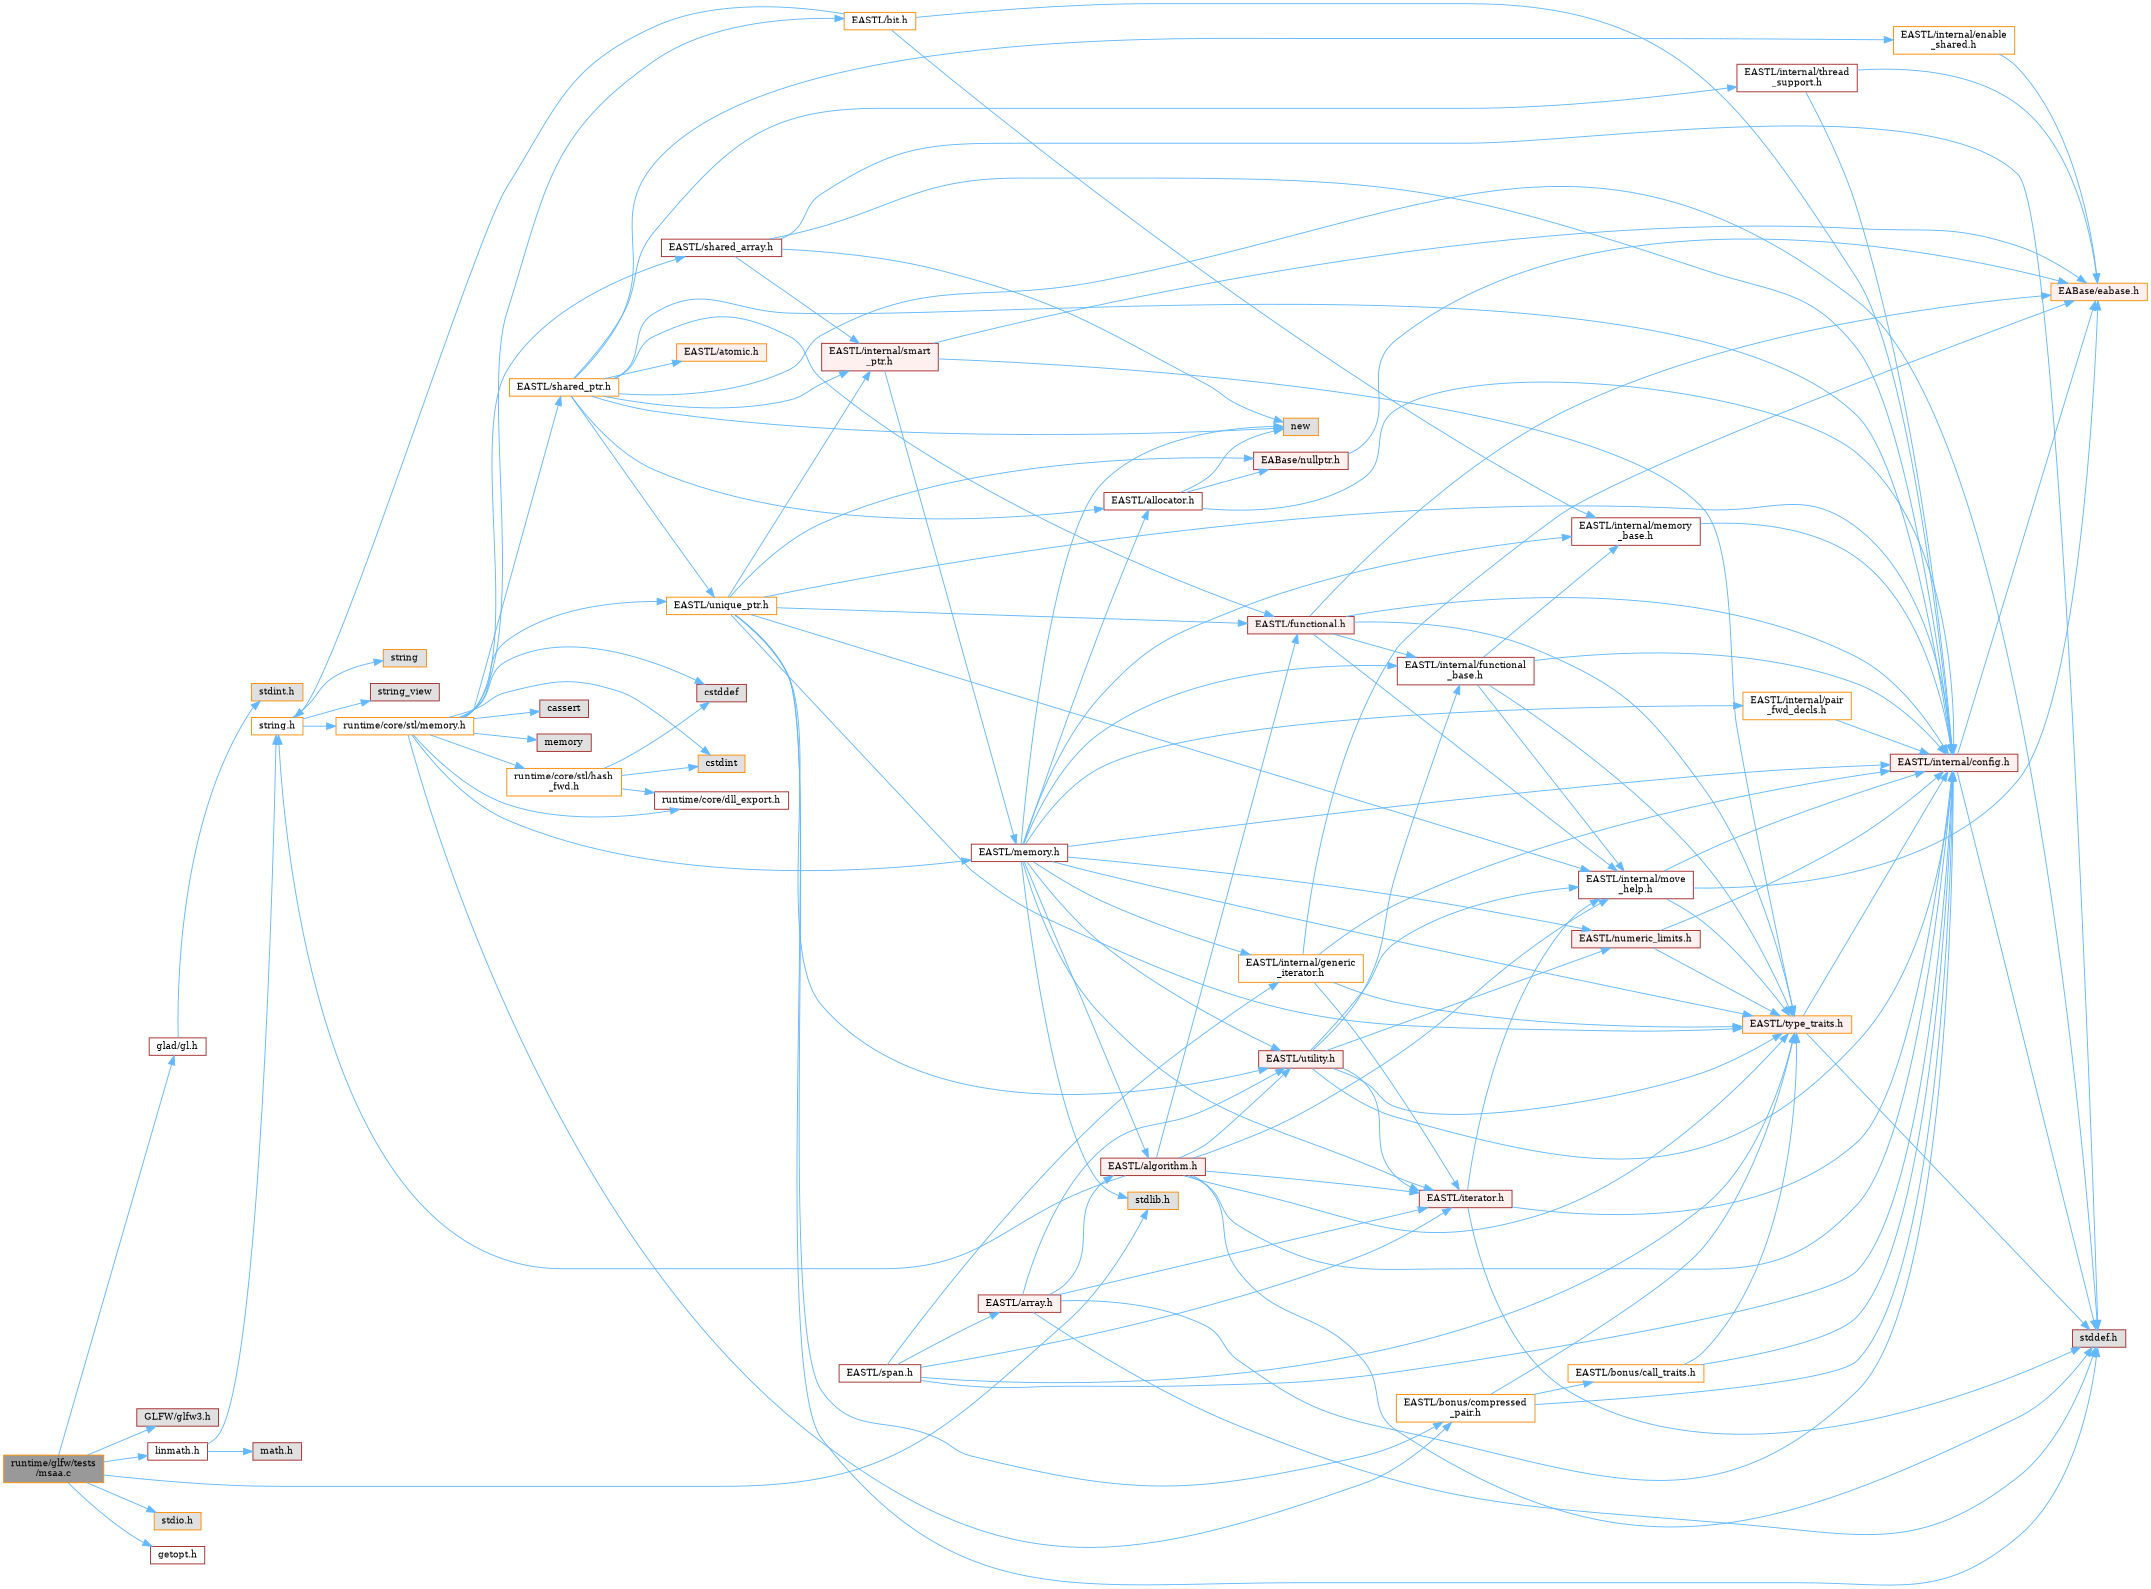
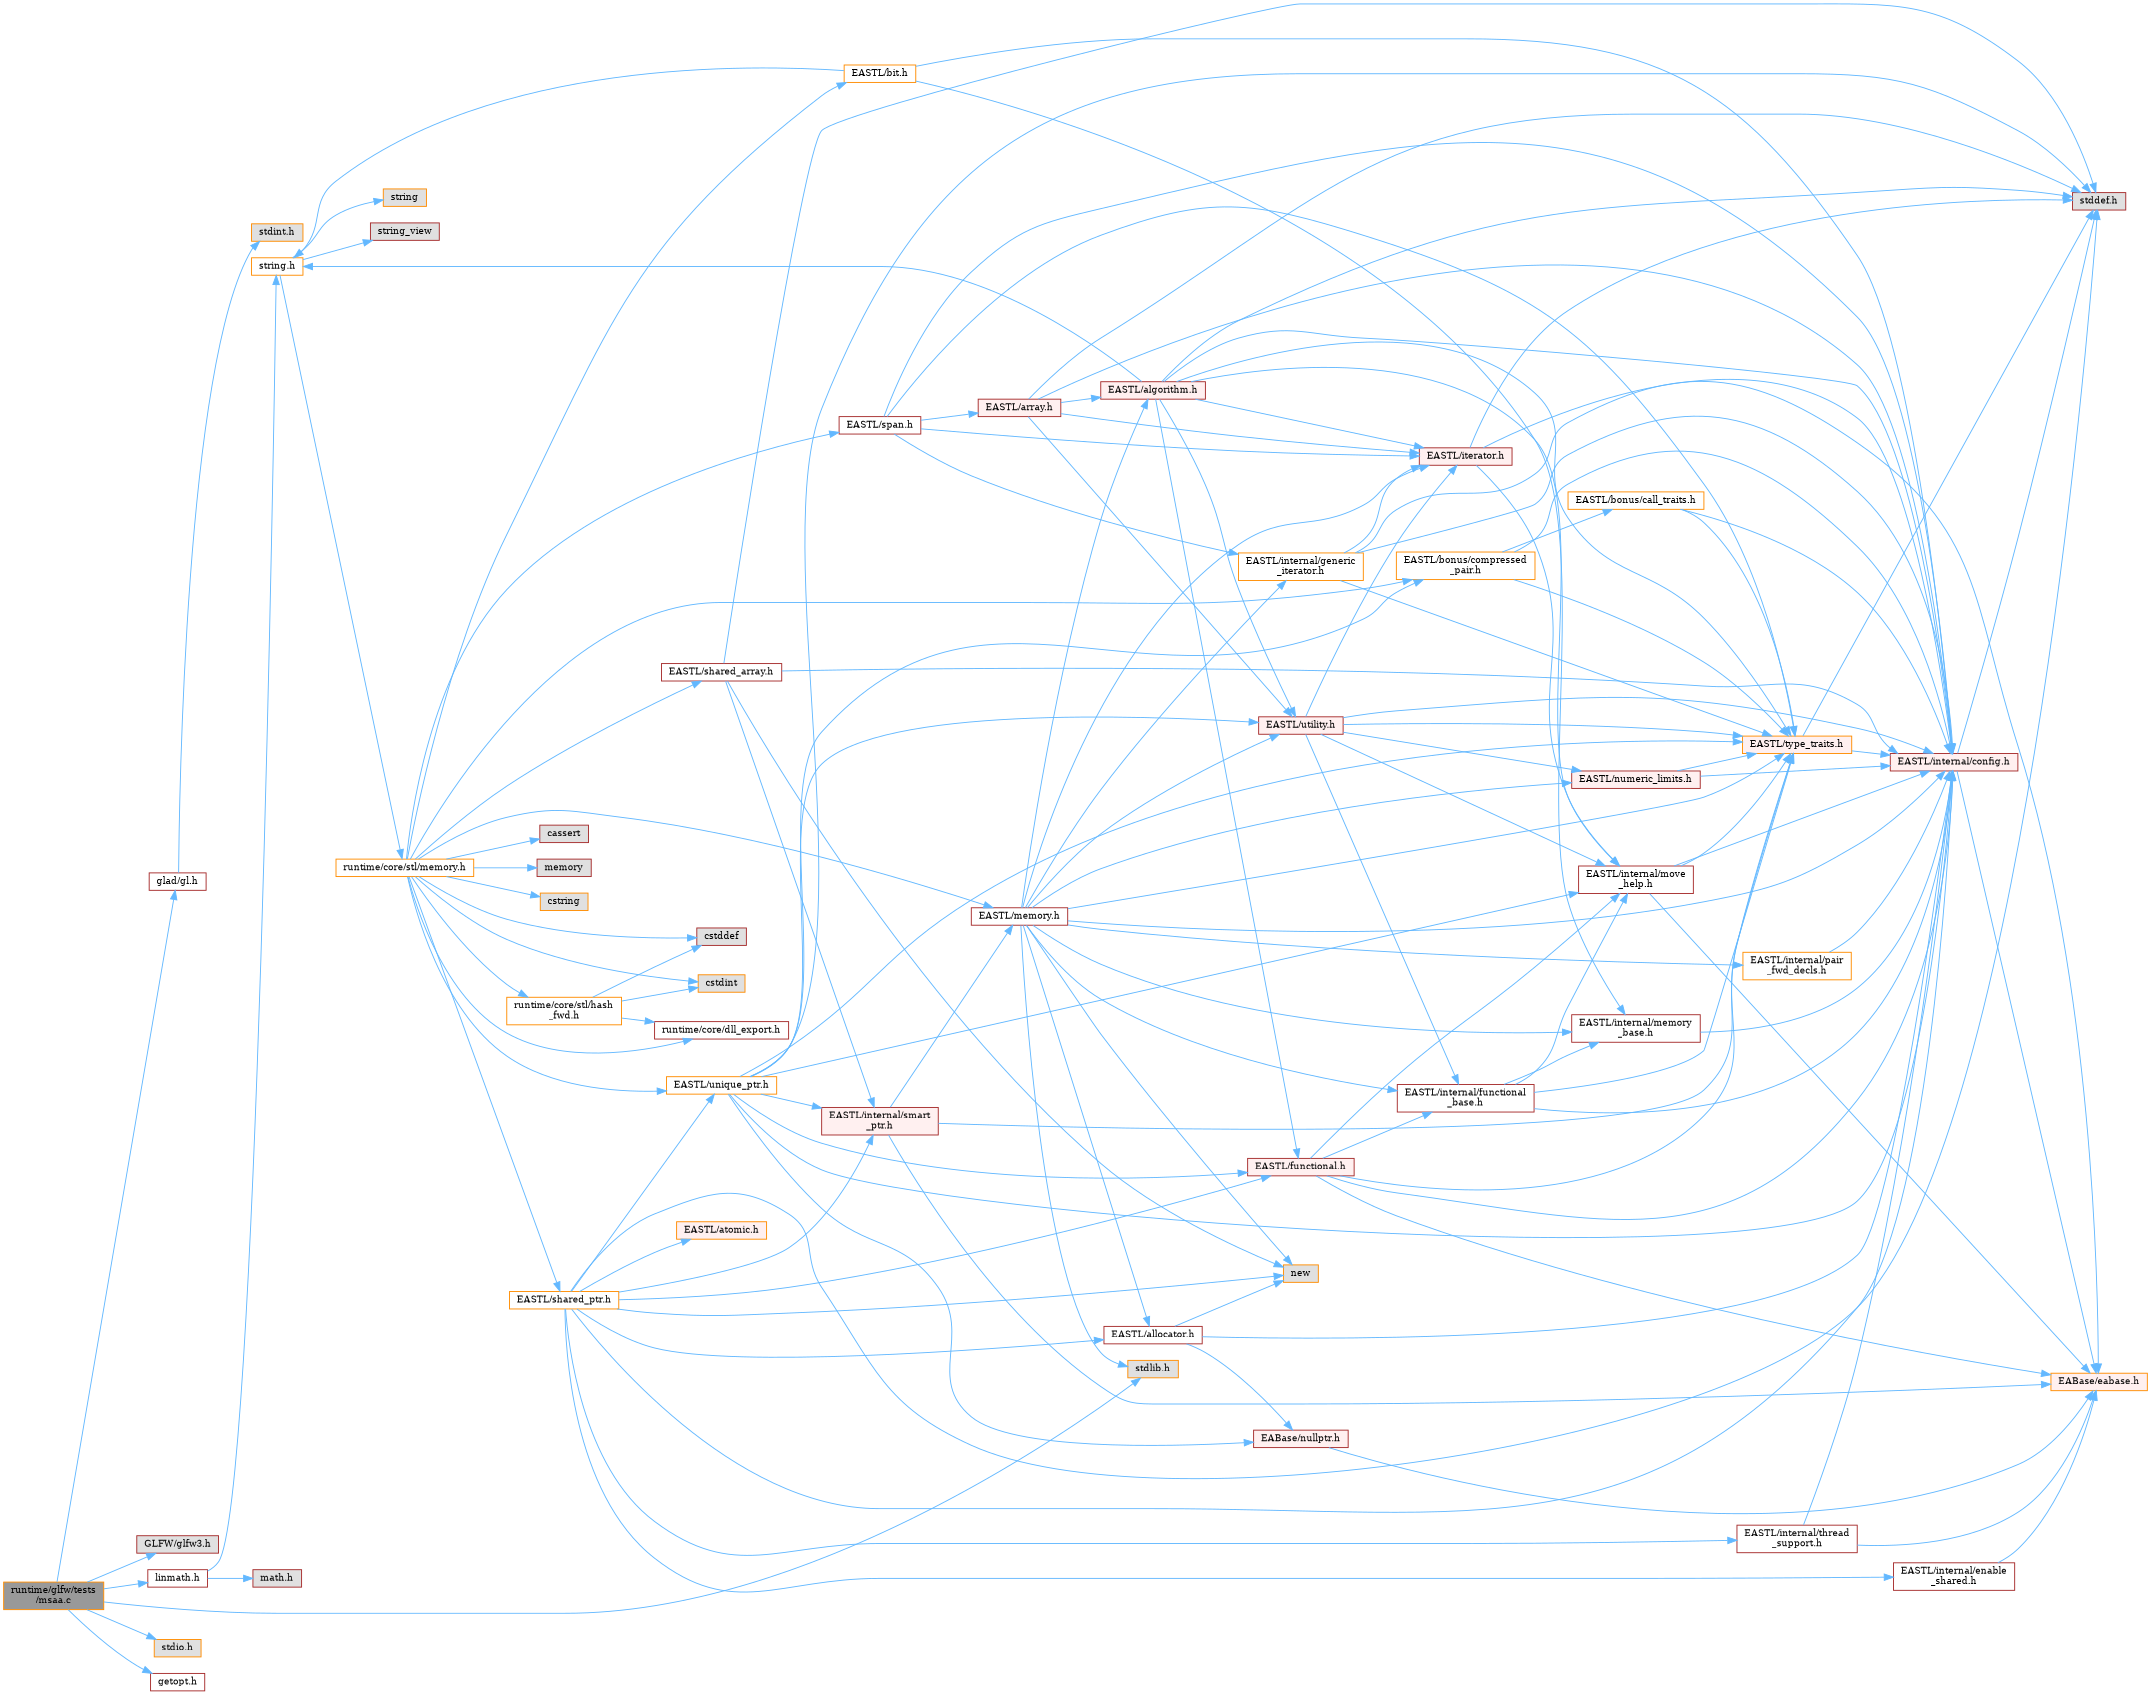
(1954, 40) -> (1954, 1577)
none -> (533, 565)
none -> (564, 902)
